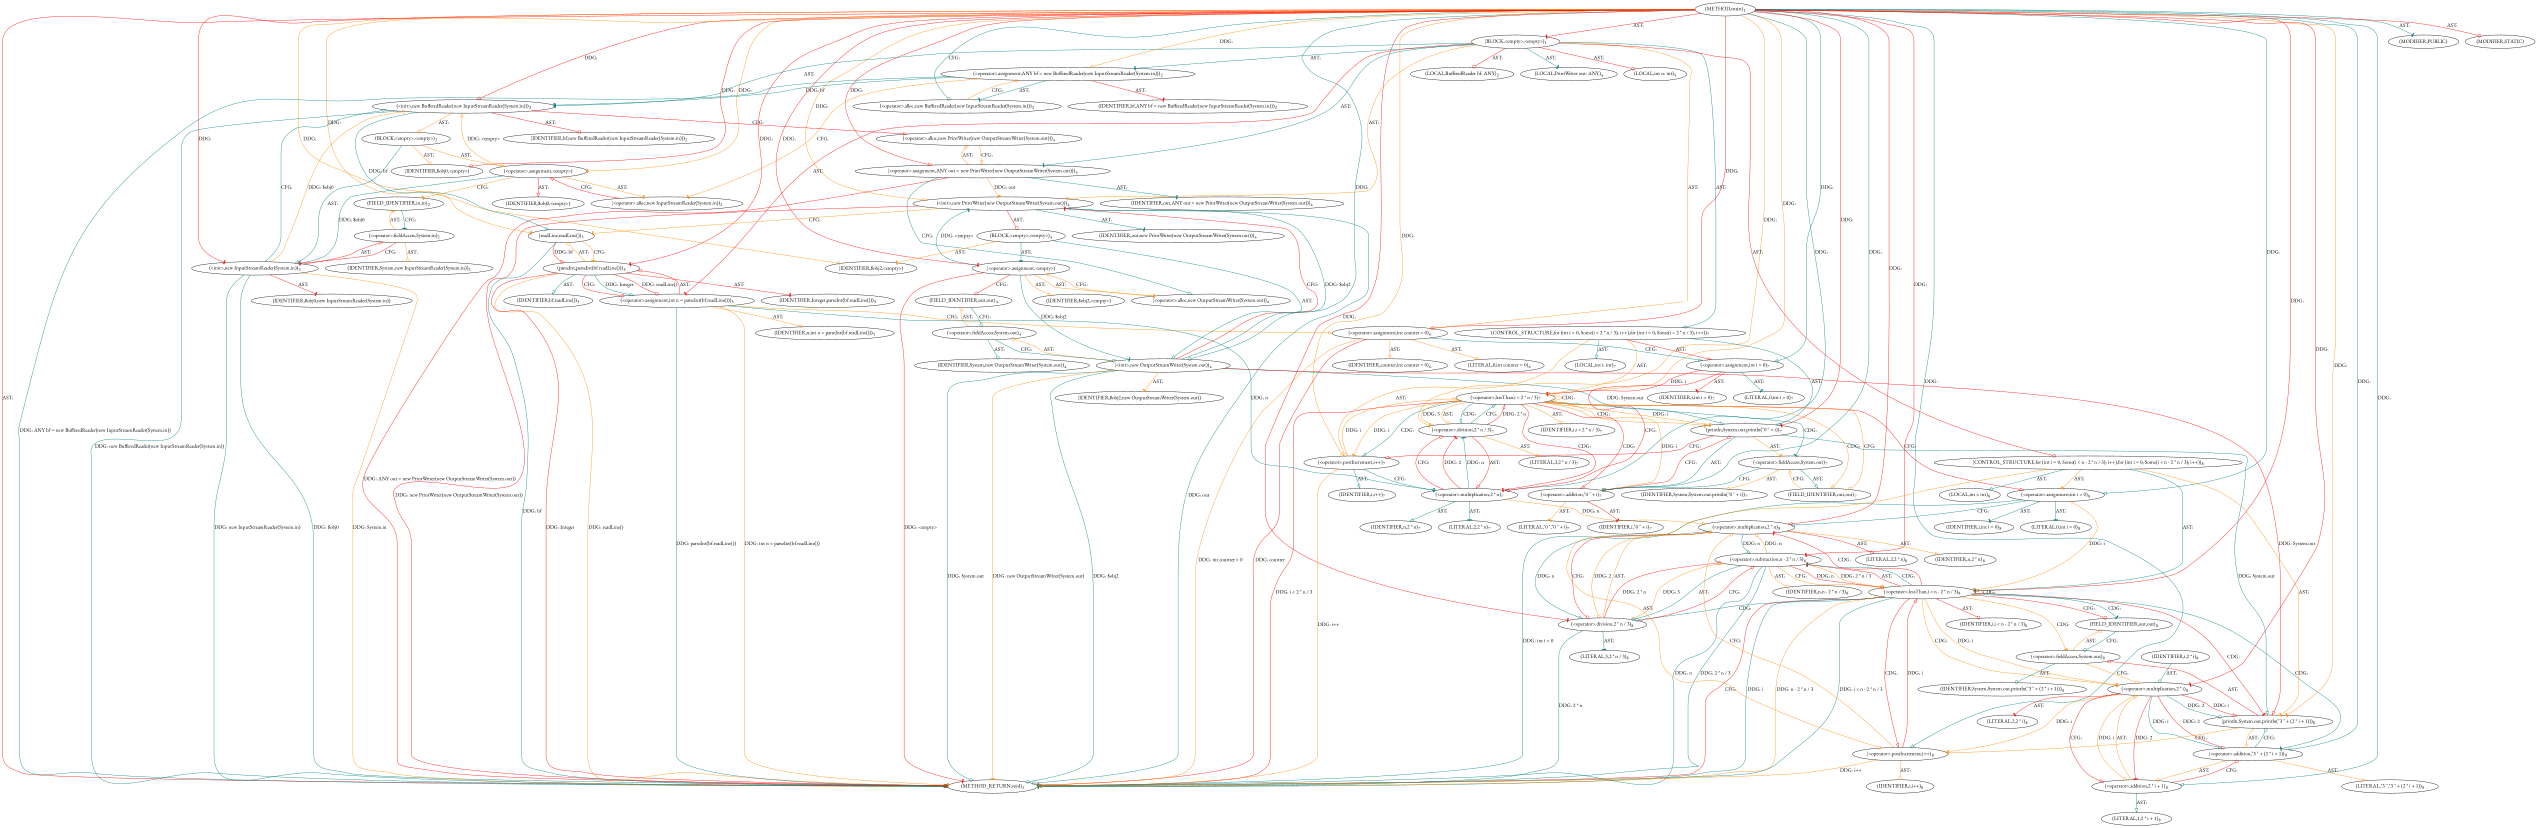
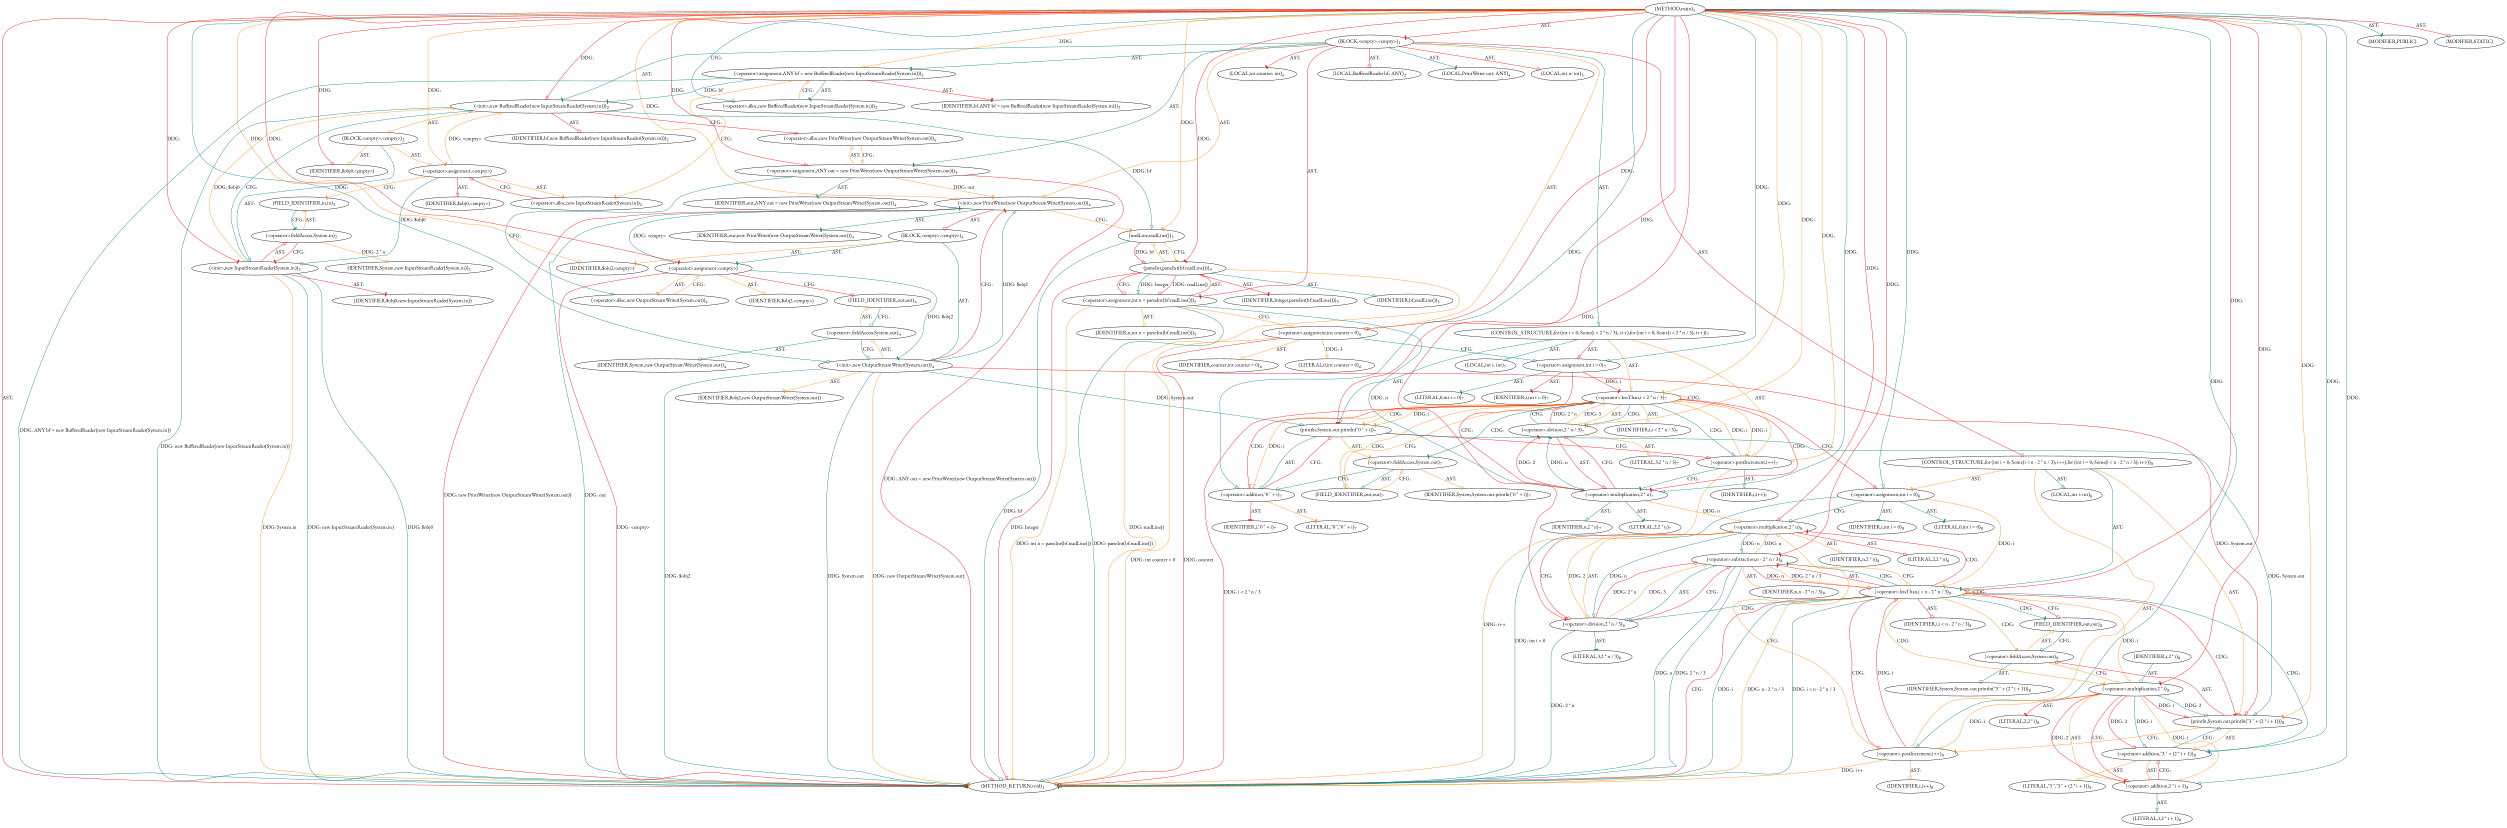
none -> (1257, 74)
(413, 252) -> (374, 252)
(1457, 349) -> (1334, 349)
